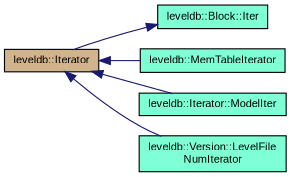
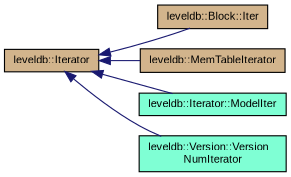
(213, 17) -> (213, 17)
(109, 38) -> (150, 41)
(213, 61) -> (213, 61)
(213, 154) -> (213, 154)
